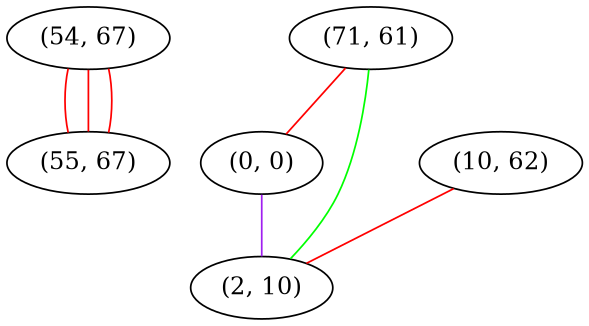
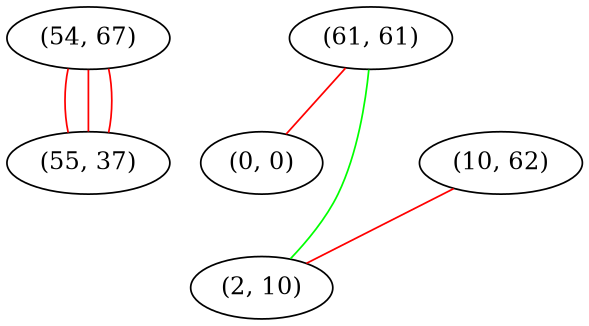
(371, 38) -> (371, 38)
(88, 163) -> (88, 163)
(262, 226) -> none
